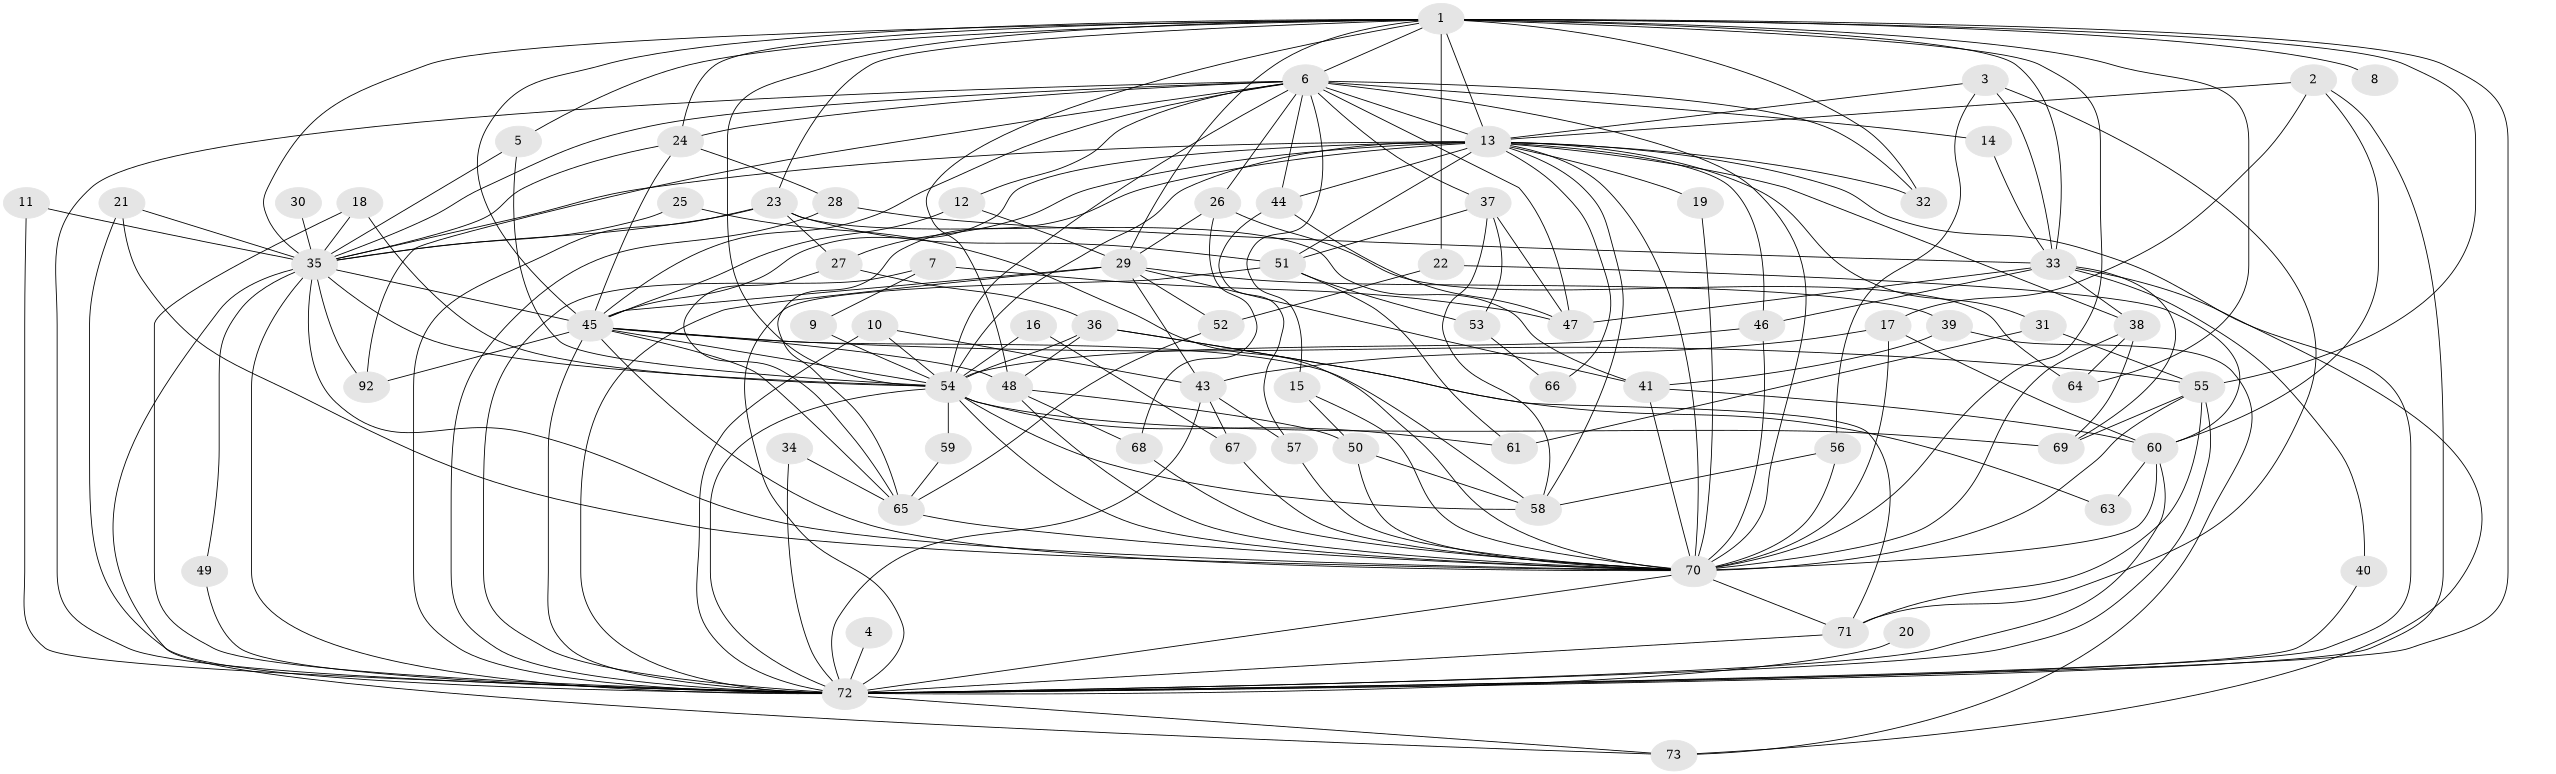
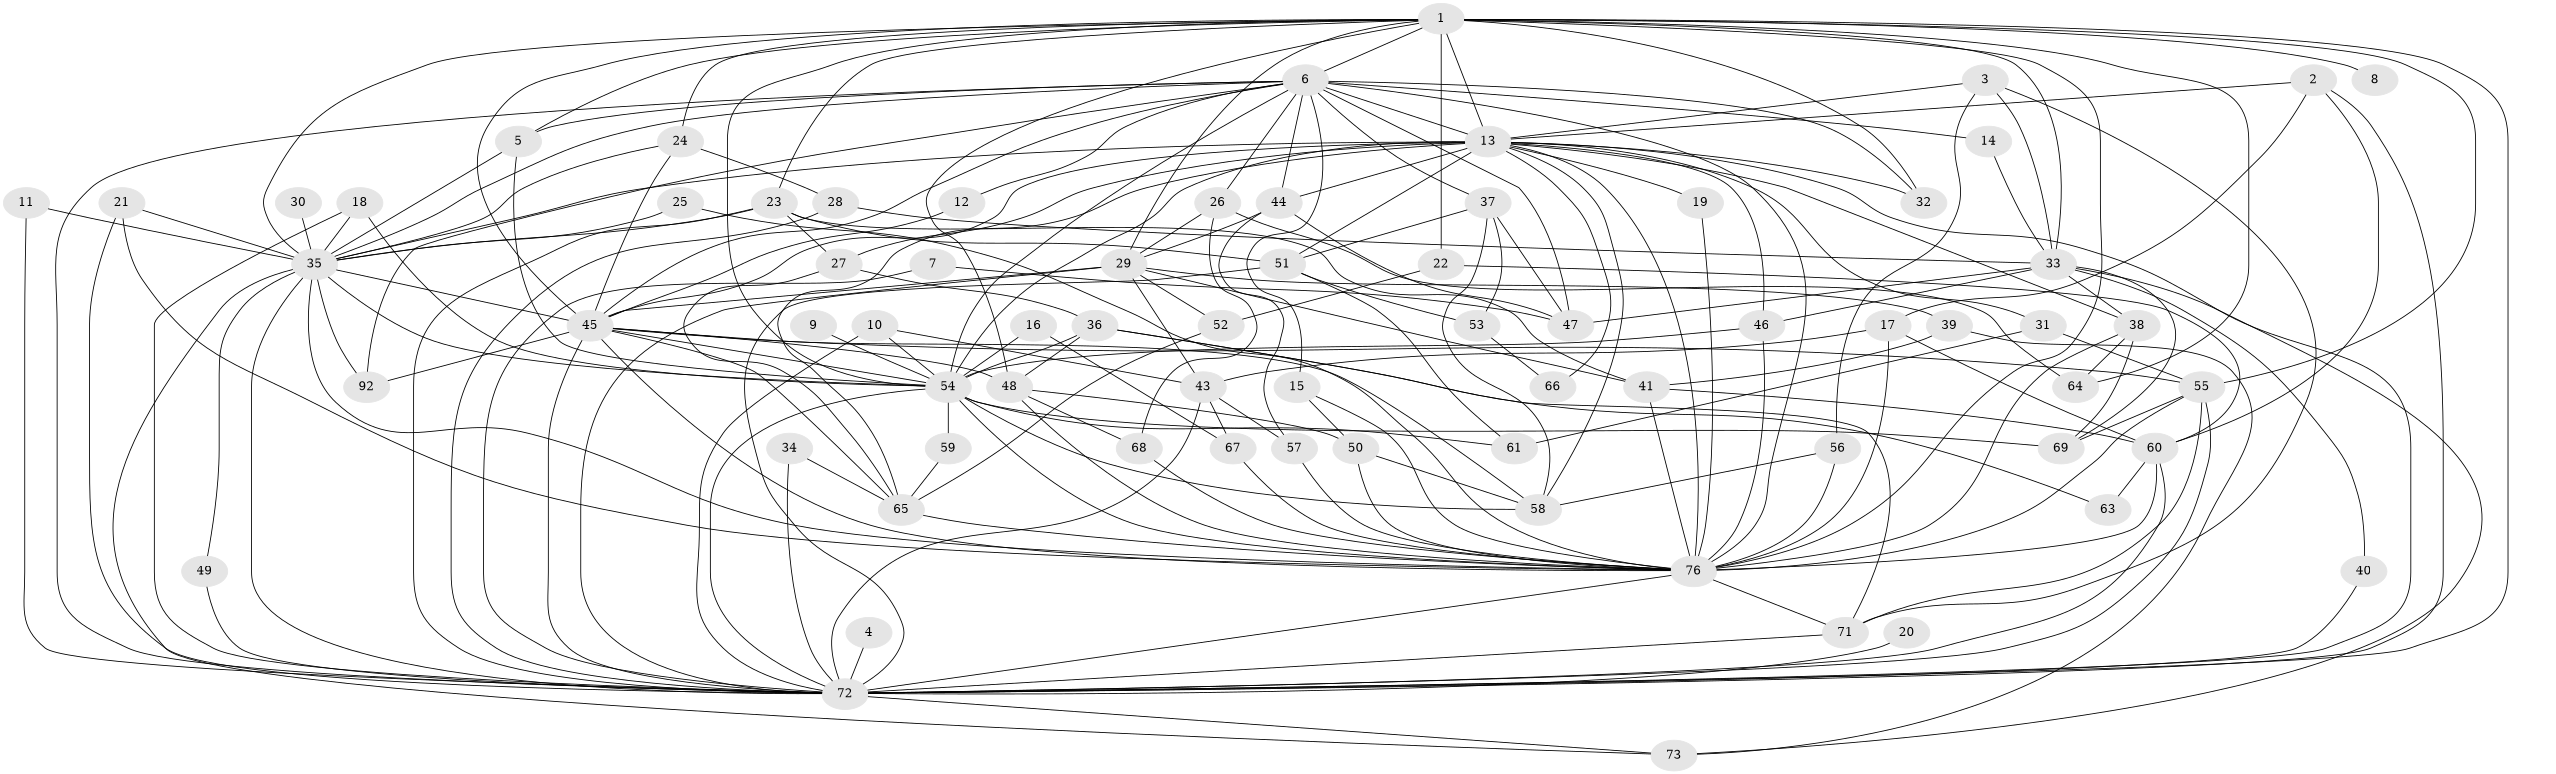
(977, 101) -> (908, 93)
(1047, 233) -> (1191, 240)
(867, 298) -> none
(1694, 571) -> (1694, 571)
